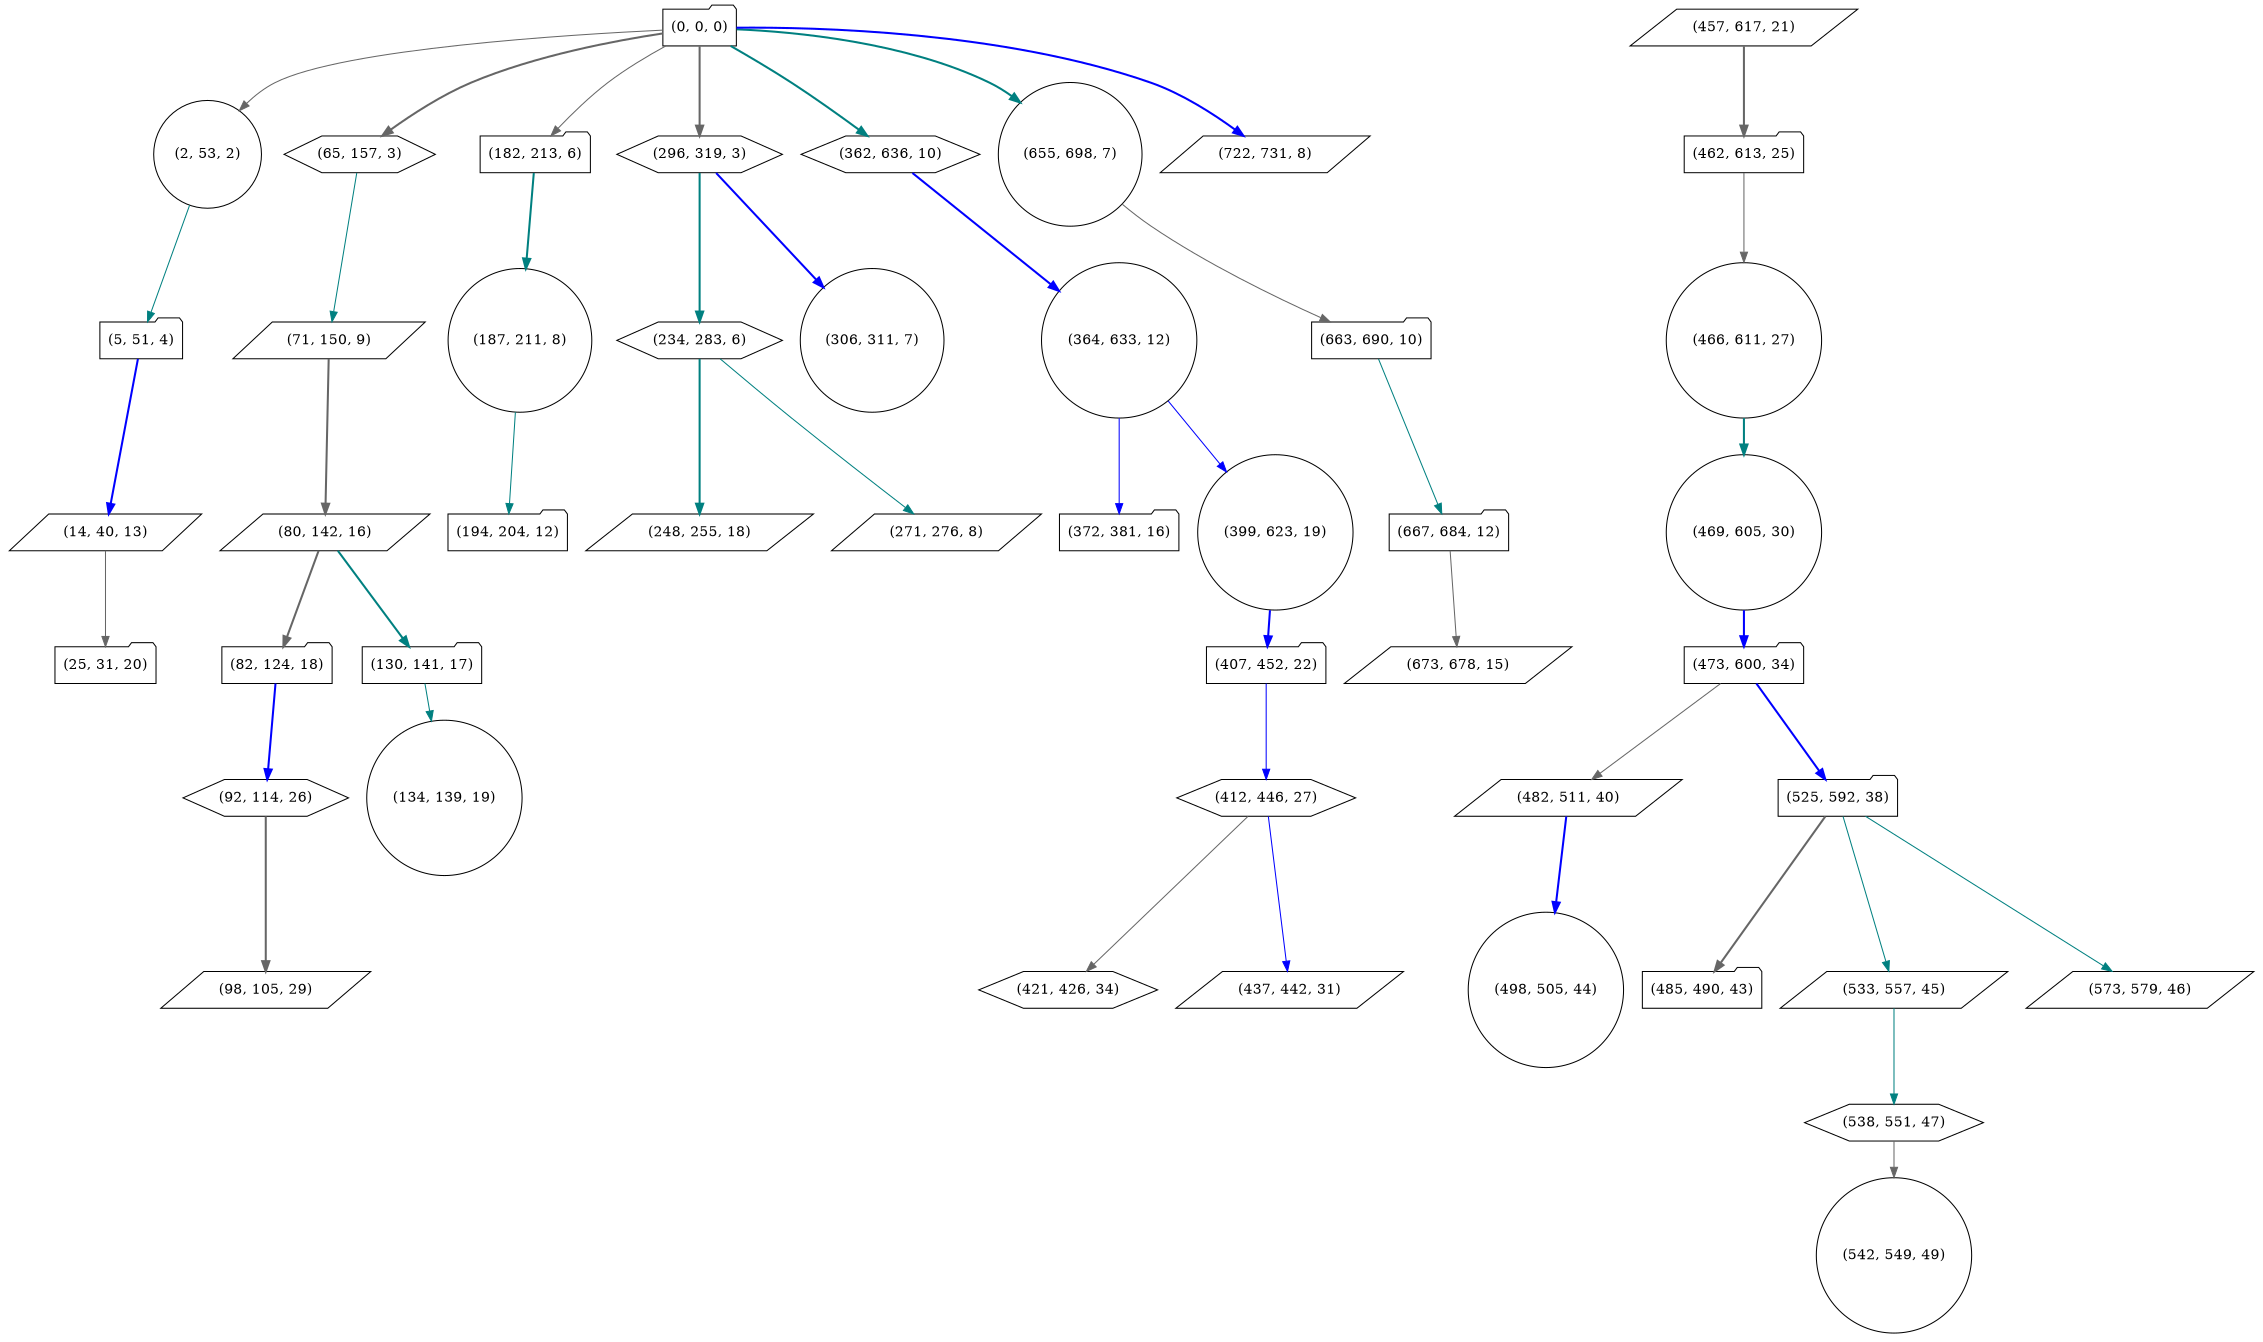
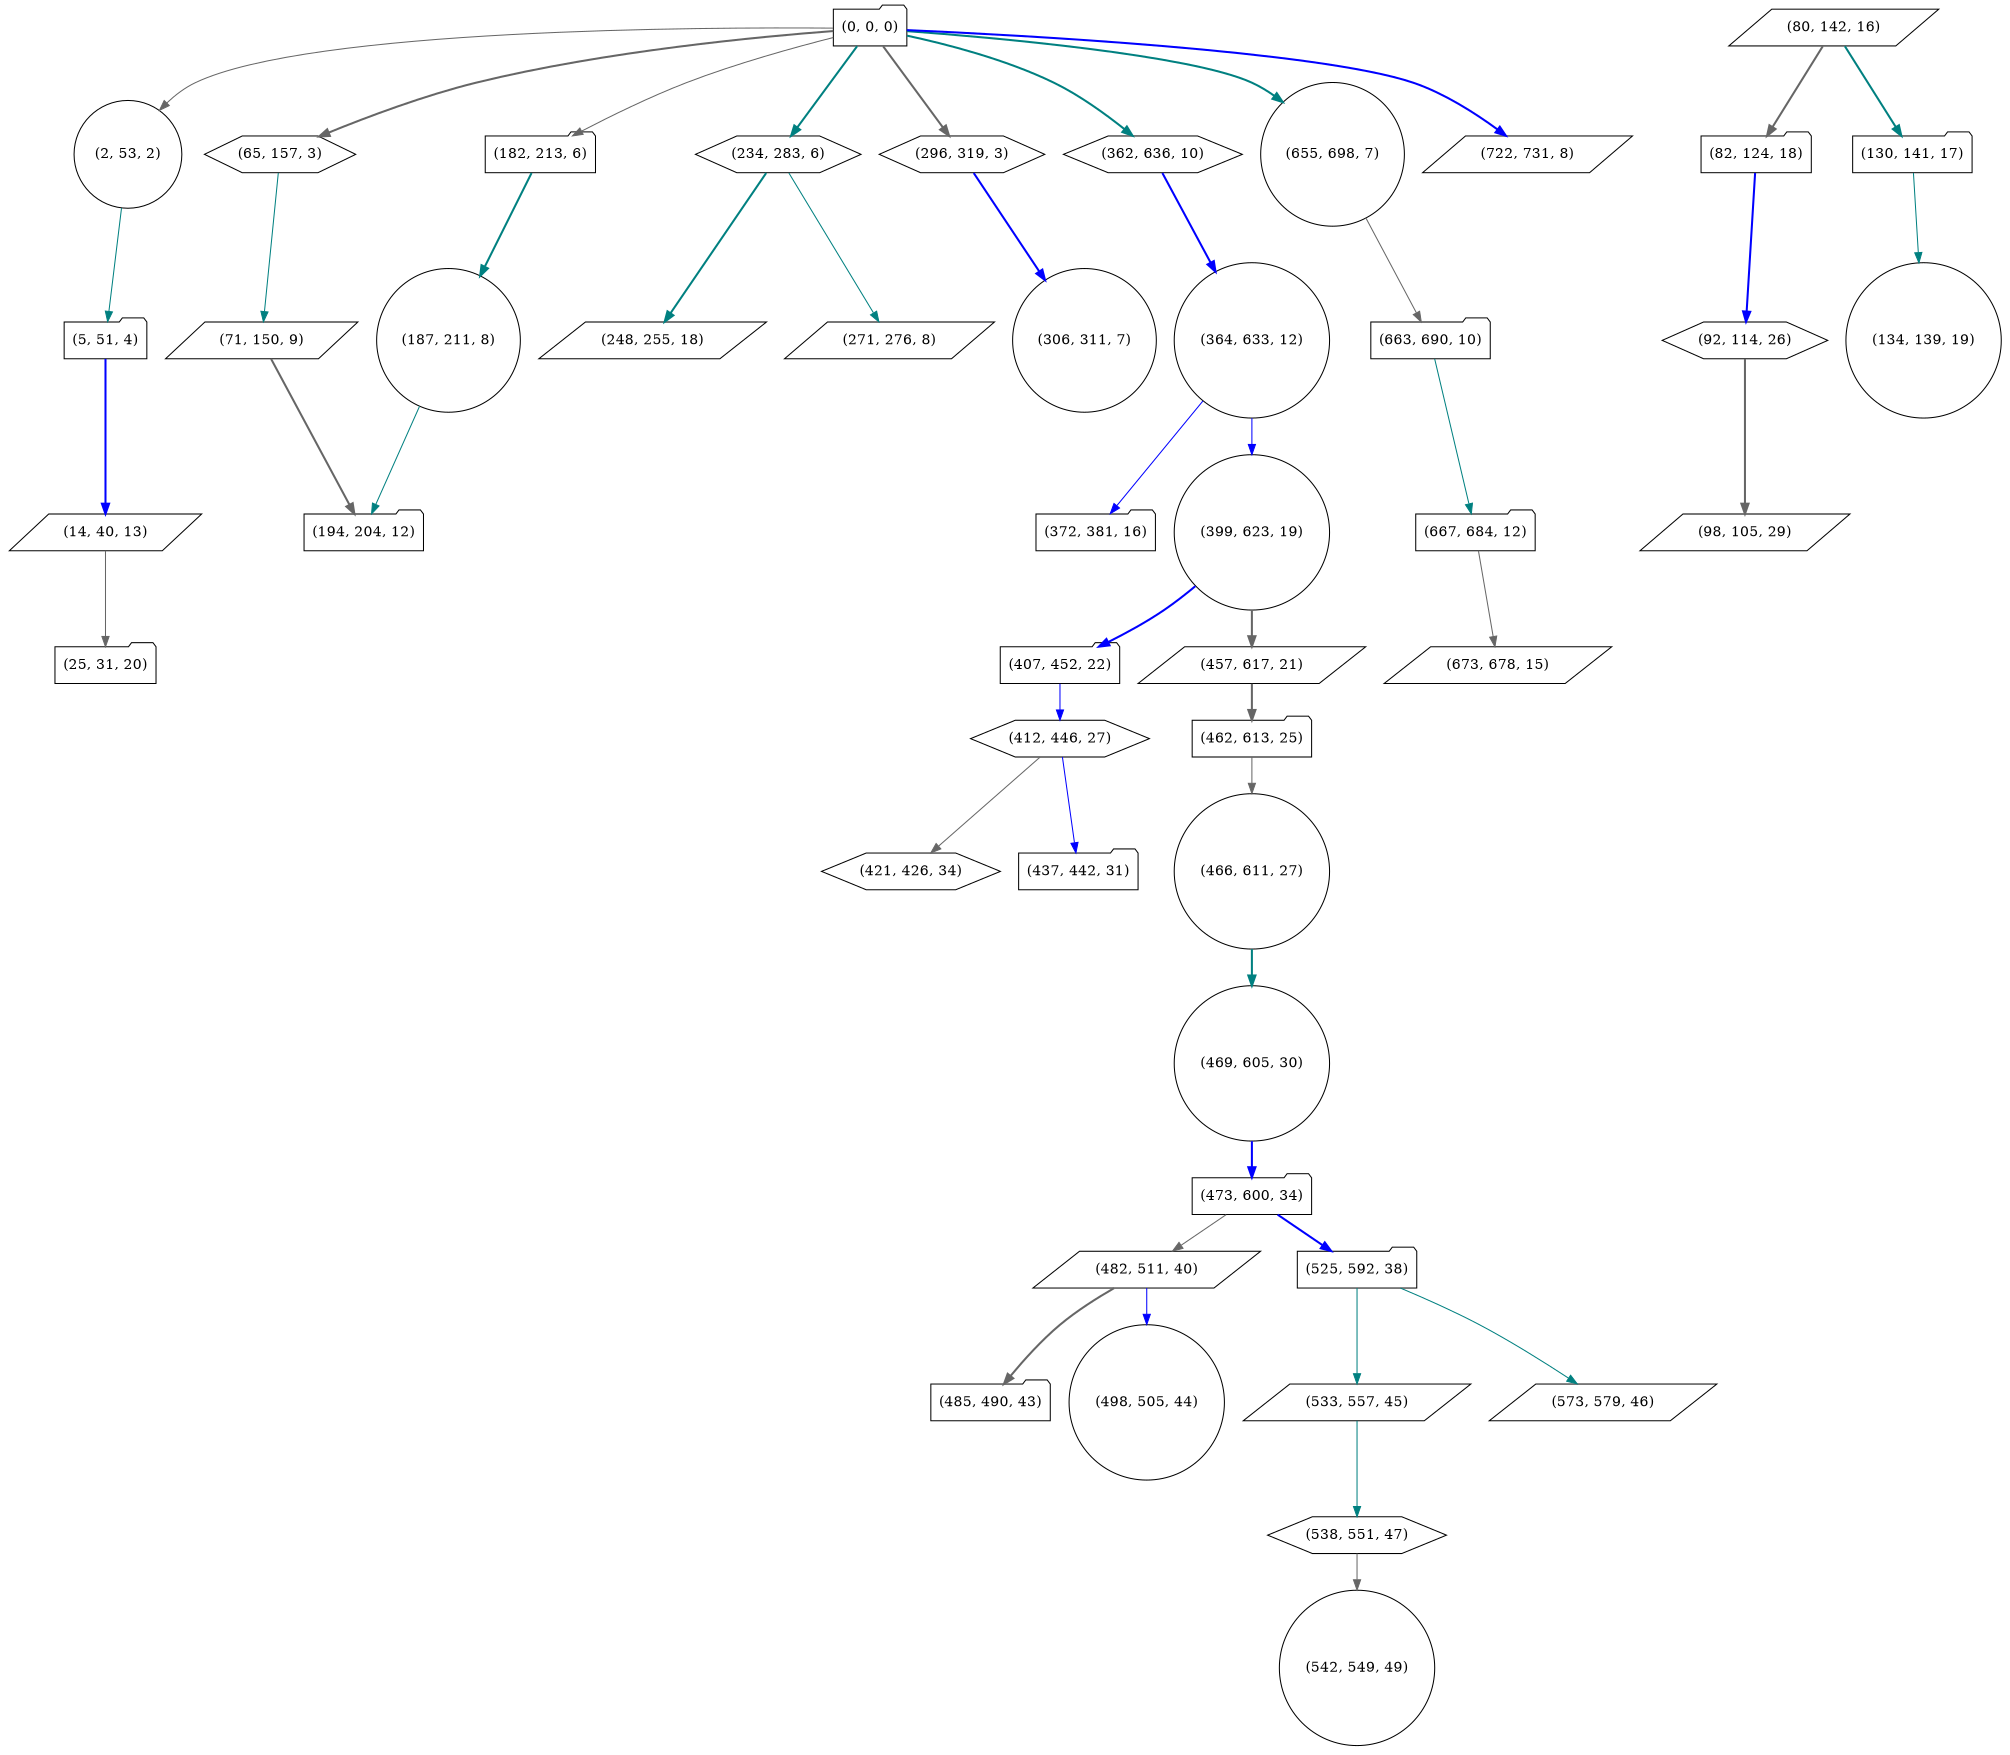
(700, 242) -> (827, 87)
(327, 431) -> (310, 432)
none -> (1252, 623)
(1561, 859) -> (1147, 1301)
(1773, 889) -> (1058, 1327)
(1290, 990) -> (1078, 871)
